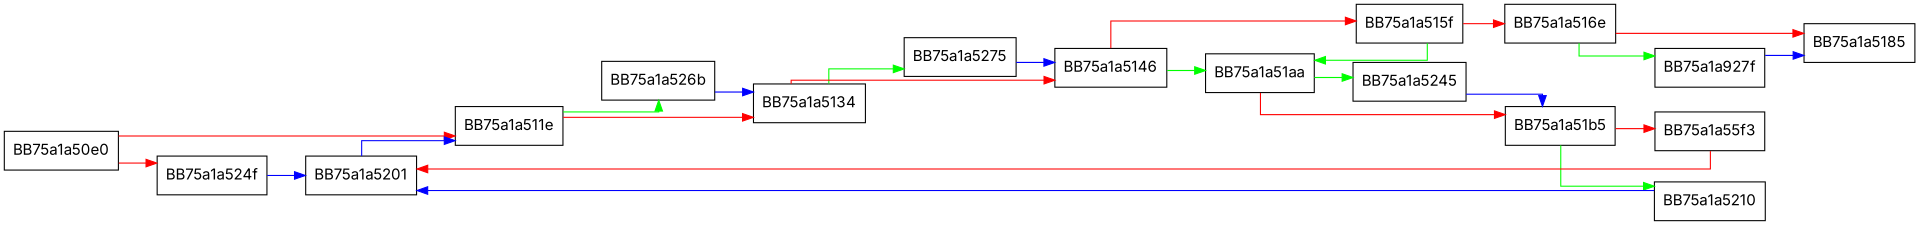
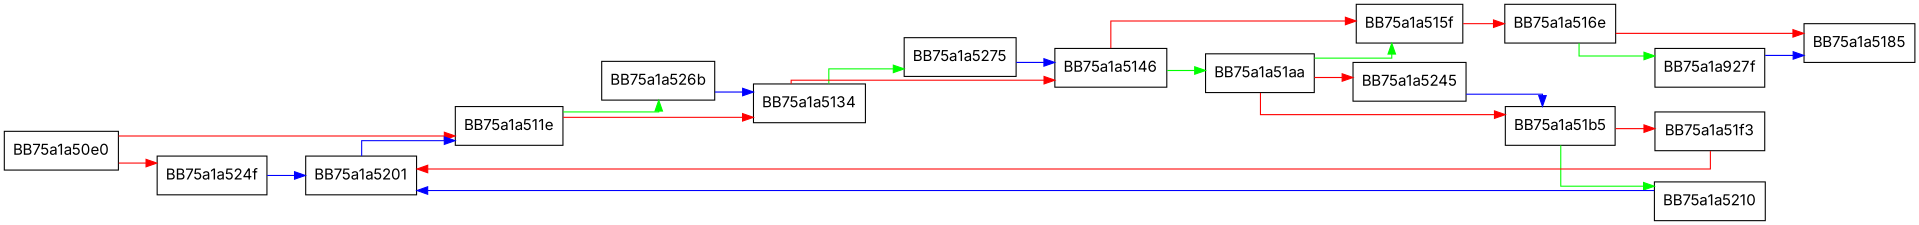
(1385, 60) -> (1355, 58)
(1328, 78) -> (1328, 78)
(1710, 131) -> (1710, 131)
